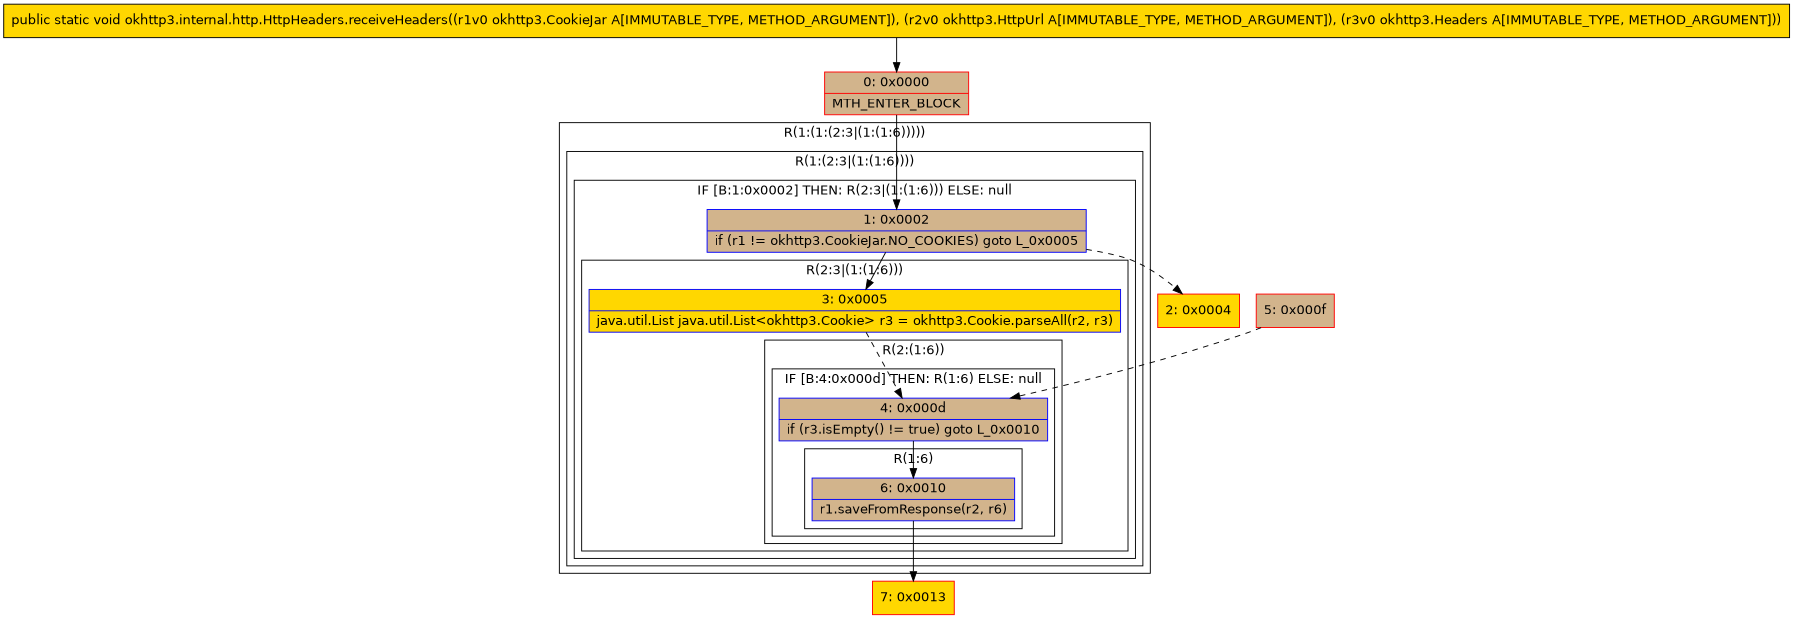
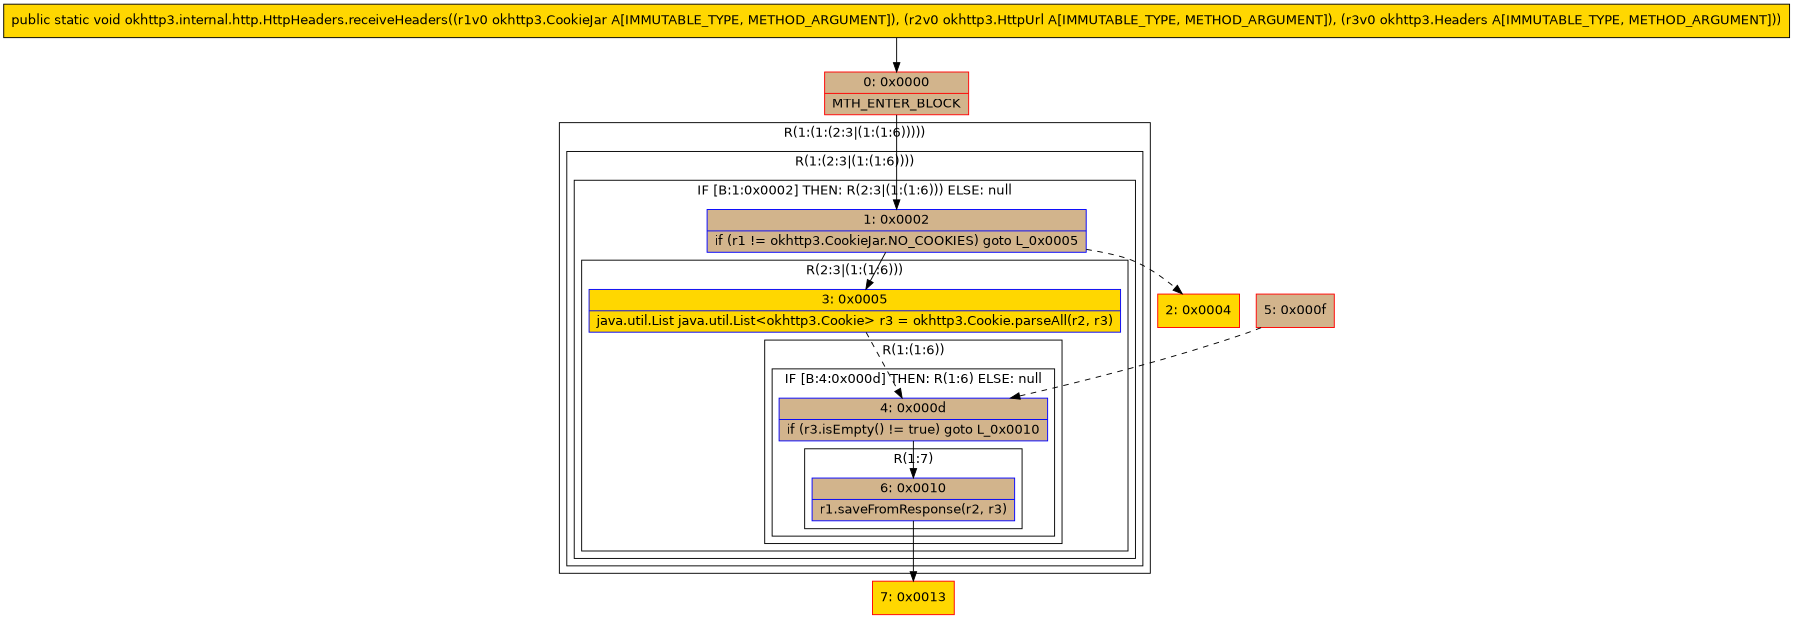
(913, 351) -> (913, 351)
(913, 459) -> (913, 459)
(913, 510) -> (913, 510)
